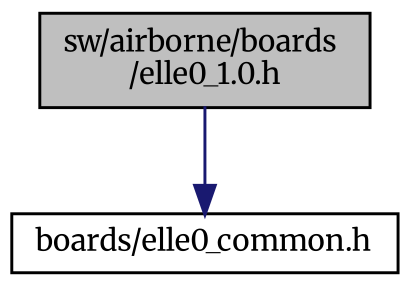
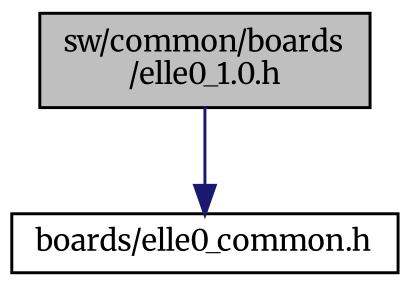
(205, 60) -> (205, 60)
